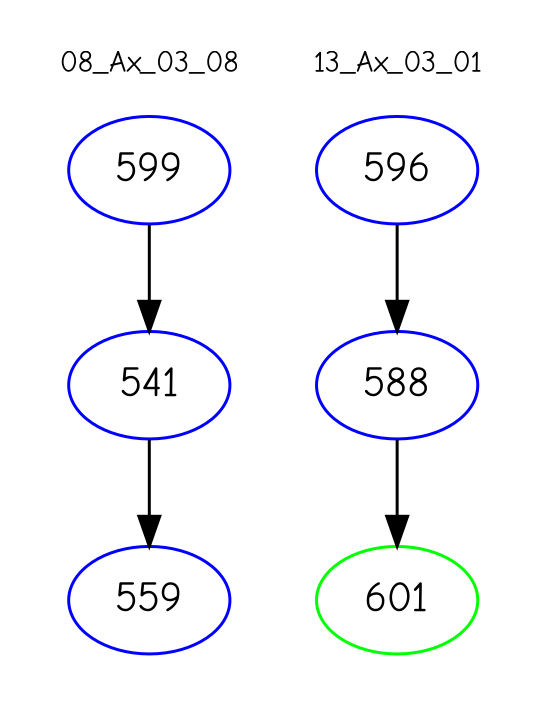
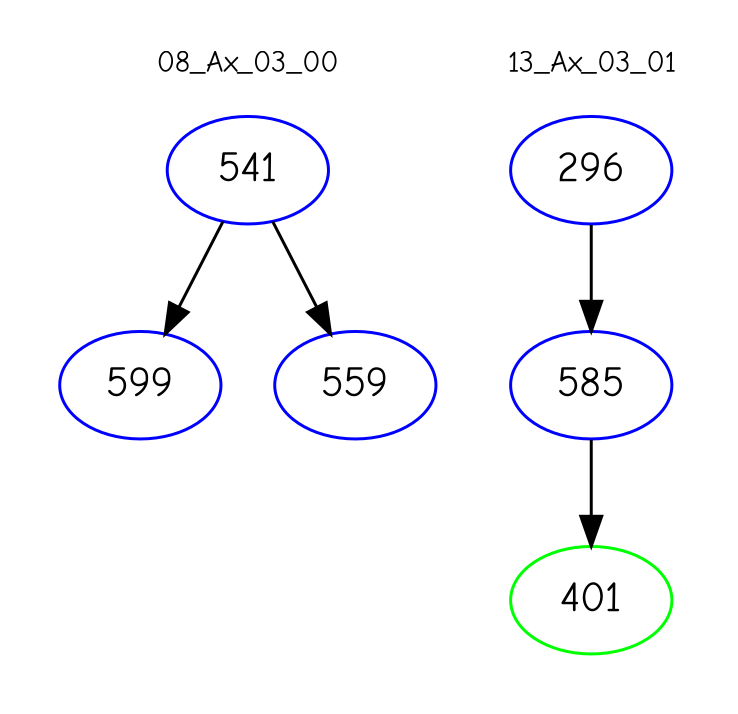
(151, 64) -> (248, 64)
(397, 170) -> (591, 170)
(149, 263) -> (201, 264)
(397, 385) -> (591, 385)
(397, 600) -> (591, 600)
